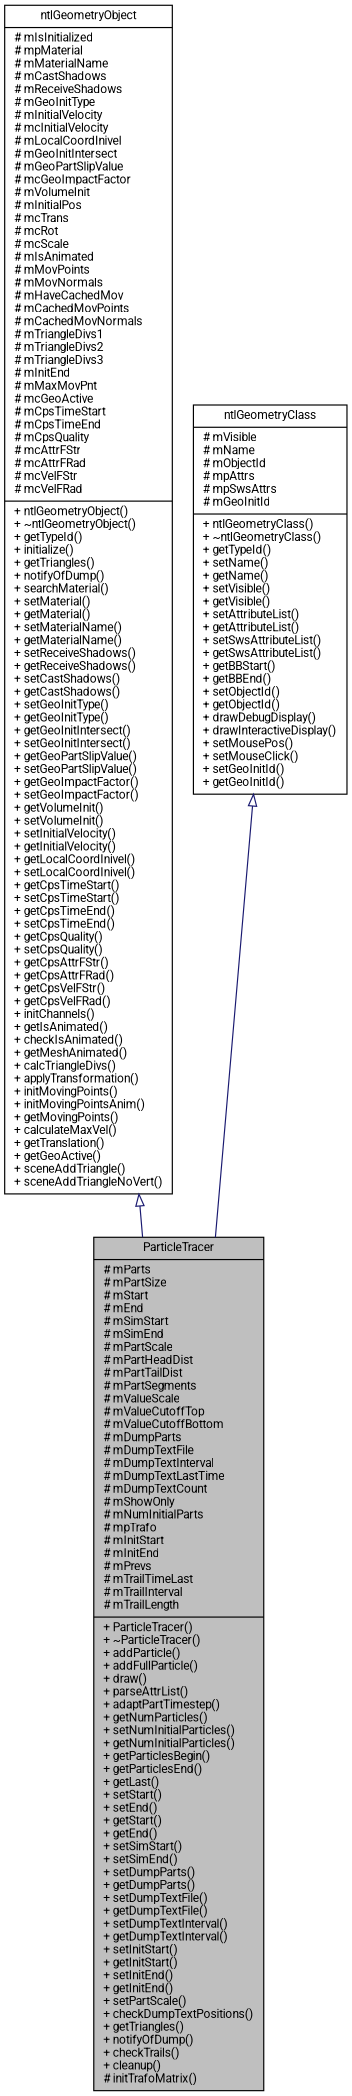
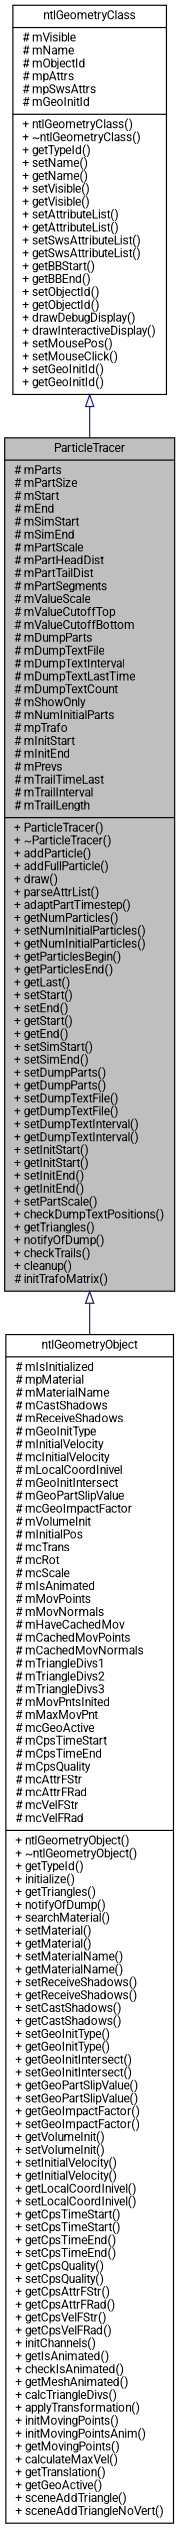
(43, 373) -> (63, 1703)
(141, 1222) -> (90, 1319)
